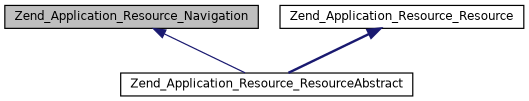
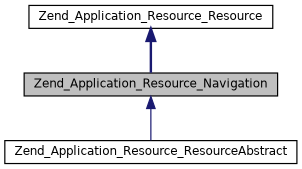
(329, 53) -> (151, 57)
